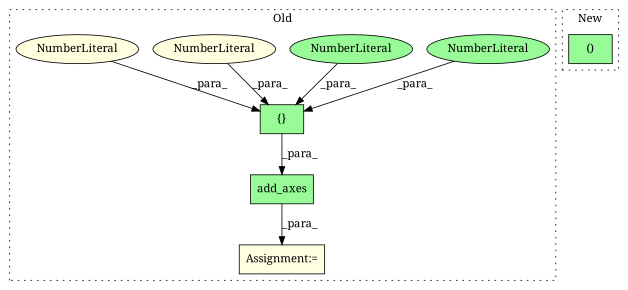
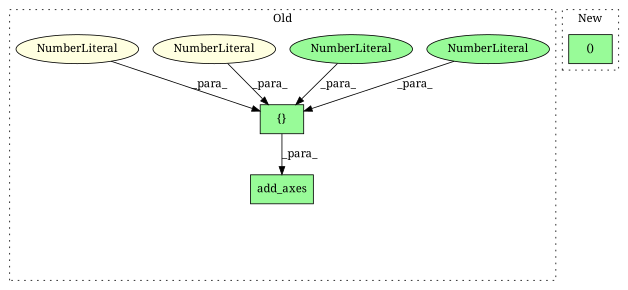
(282, 259) -> none
